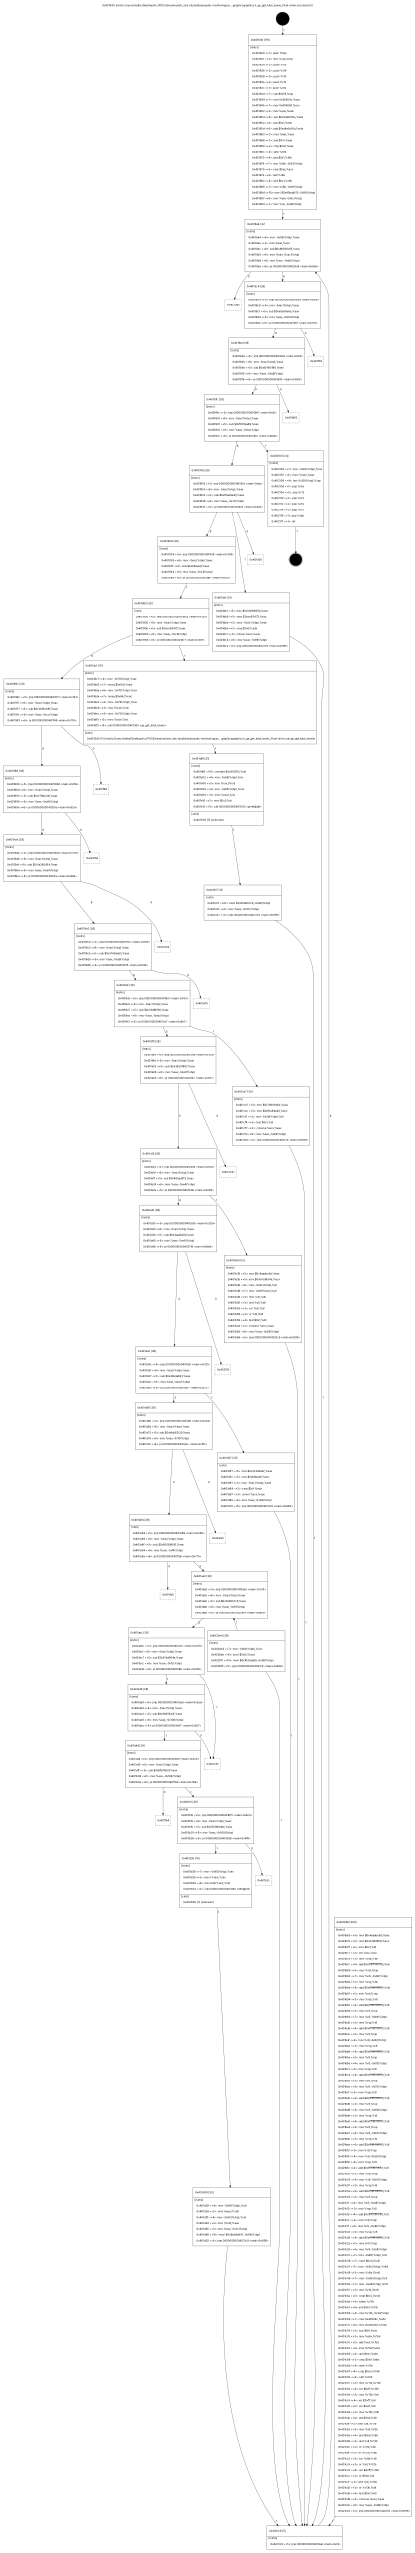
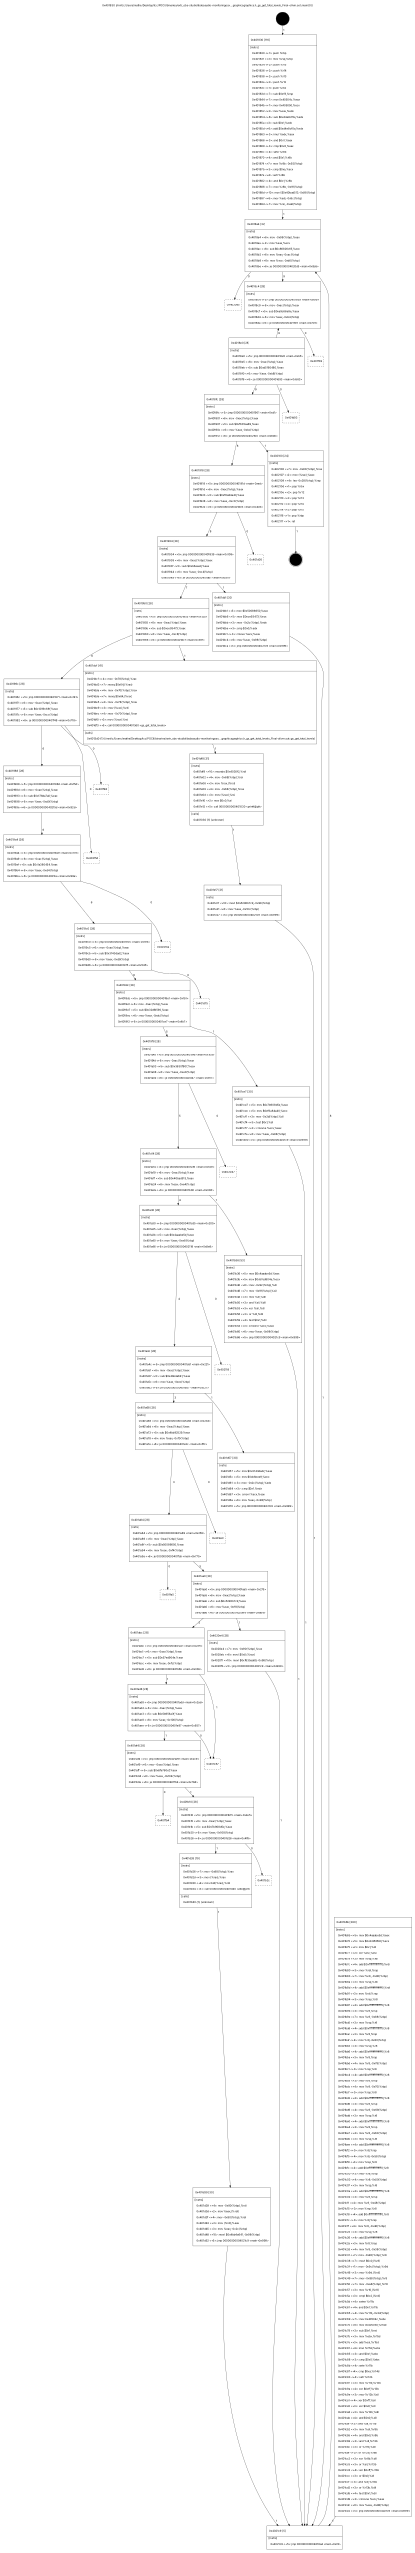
(274, 332) -> (277, 334)
(239, 552) -> (221, 587)
(79, 831) -> (85, 786)
(236, 1625) -> (238, 1624)
(290, 2017) -> none
